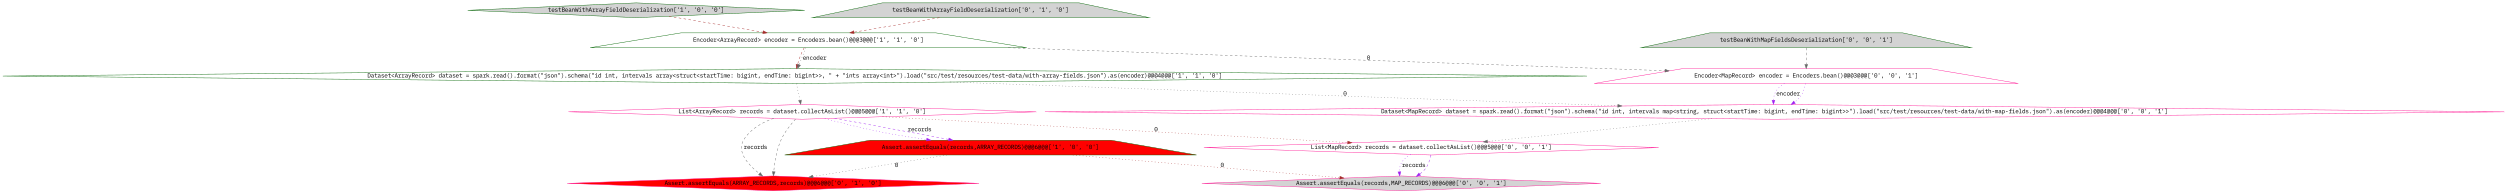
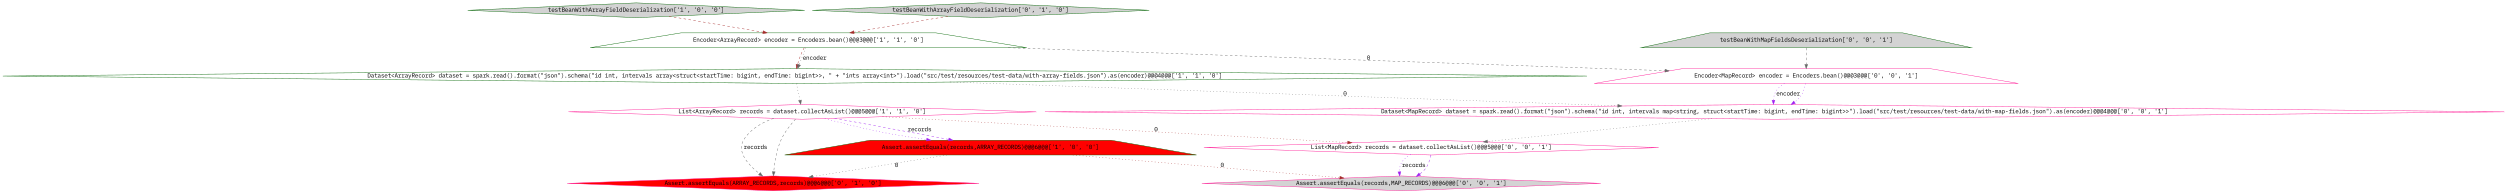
(981, 10) -> (981, 10)
